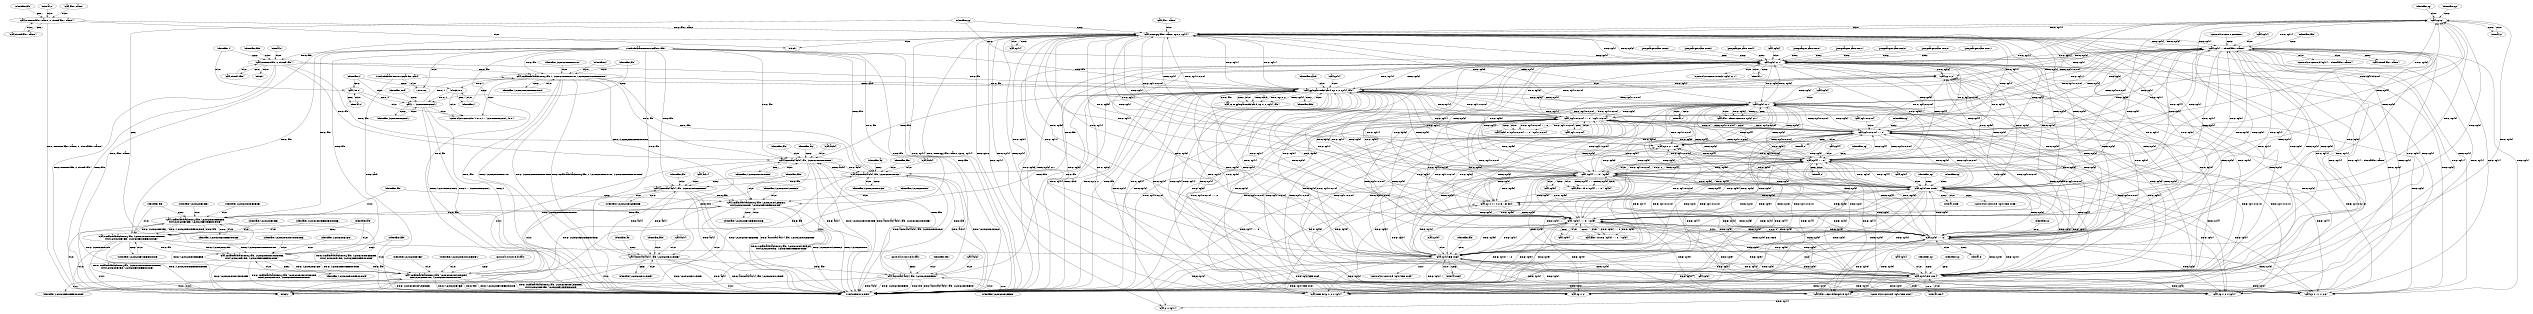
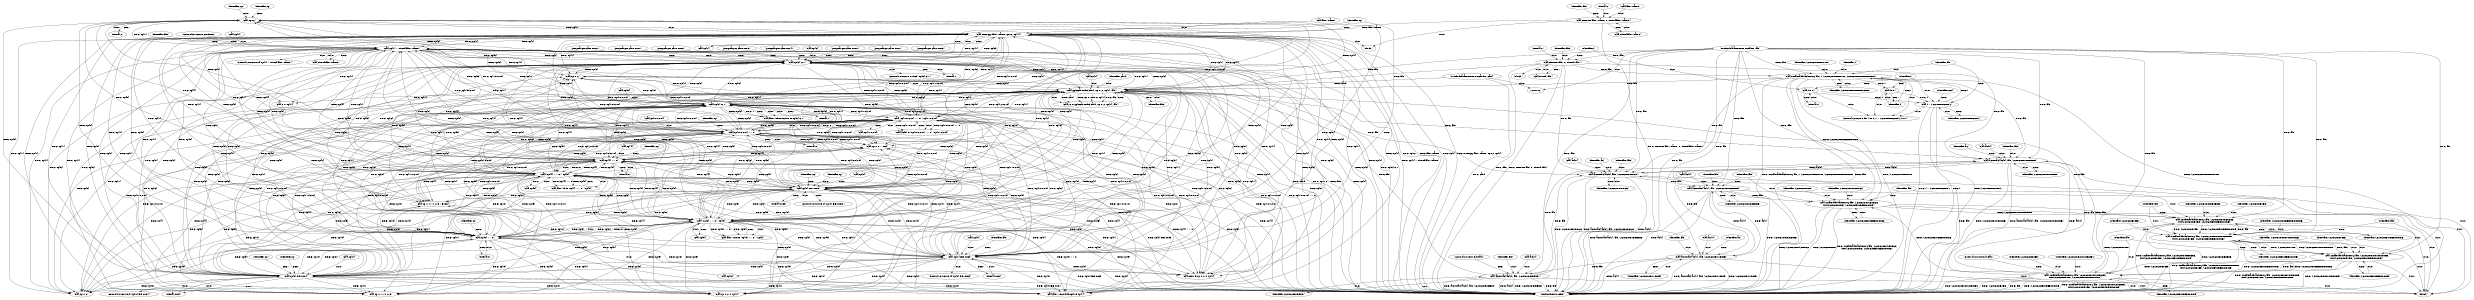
(457, 90) -> (1890, 90)
(1630, 290) -> (1052, 172)
(1527, 305) -> (340, 74)
